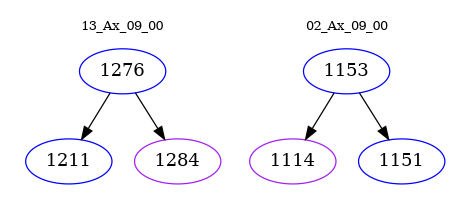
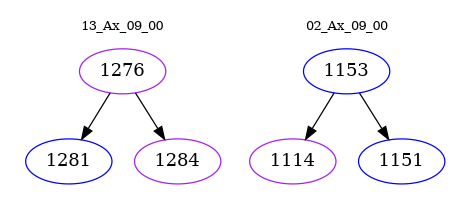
(123, 71) -> (123, 71)
(69, 161) -> (69, 161)
